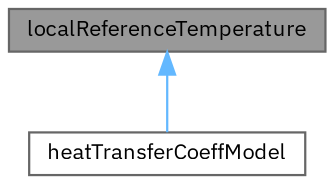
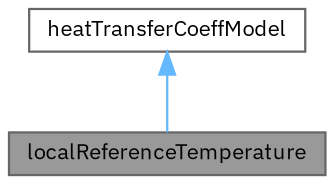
(167, 104) -> (167, 104)
